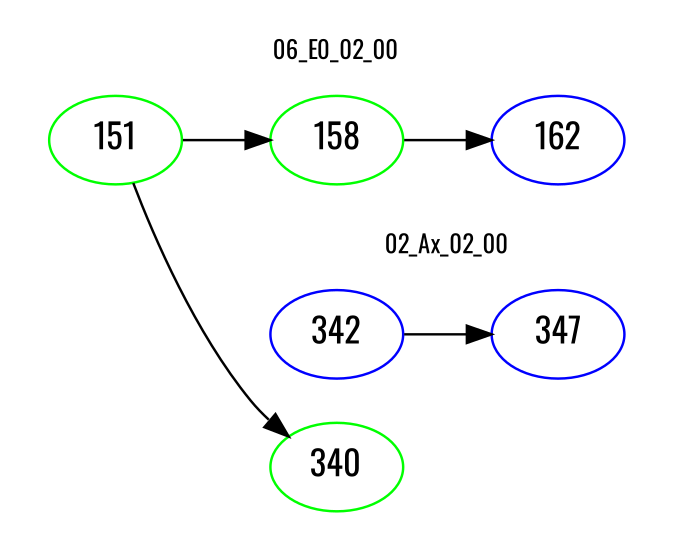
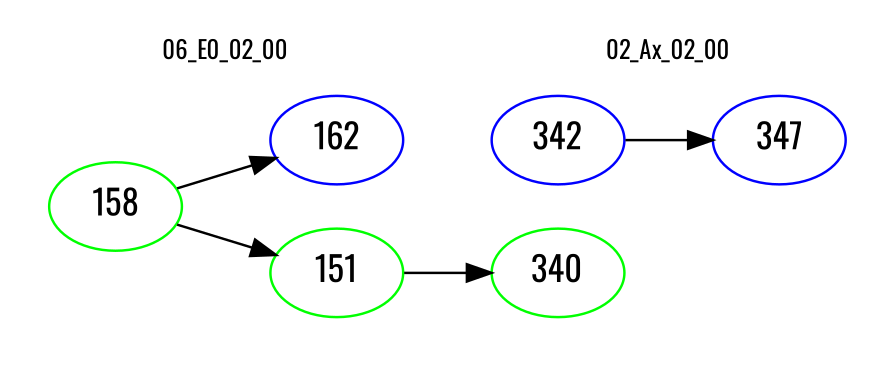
(214, 140) -> (215, 236)
